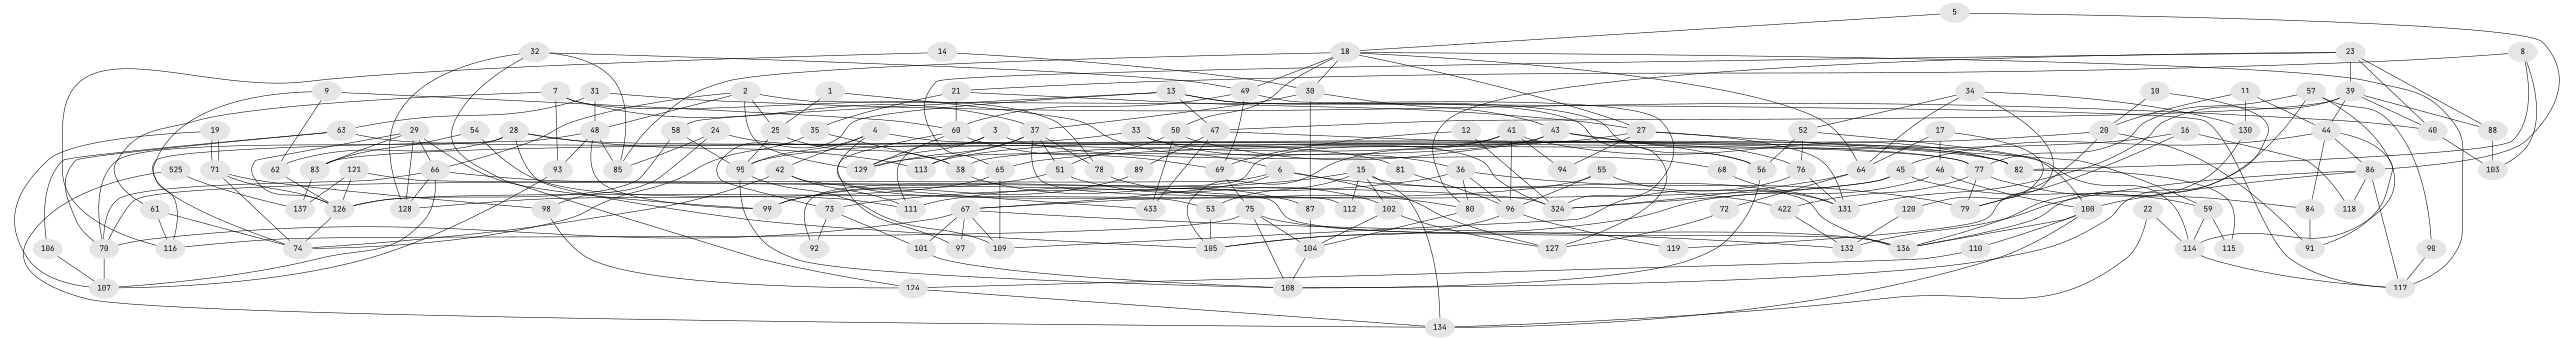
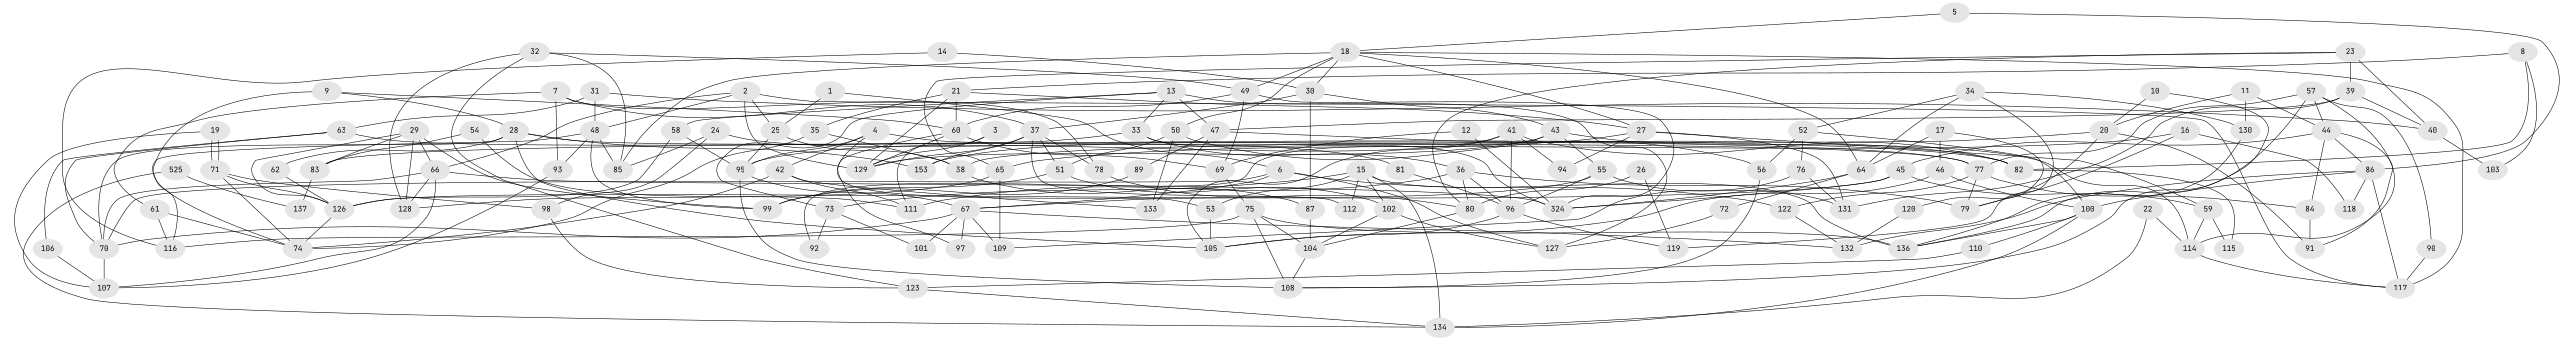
(1560, 111) -> (1154, 111)
(2338, 111) -> (2319, 111)
(301, 131) -> (423, 104)
none -> (909, 131)
(2493, 131) -> none
(1680, 146) -> (1579, 151)
(354, 170) -> none
(921, 170) -> (921, 170)
none -> (1641, 170)
(1722, 170) -> none
(870, 210) -> (816, 191)
(1150, 210) -> (1150, 210)
(1785, 210) -> (1785, 210)
(1102, 278) -> none
(913, 288) -> (913, 288)
